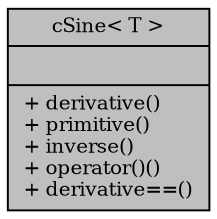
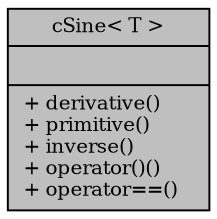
(109, 190) -> (101, 190)
